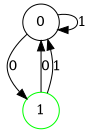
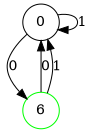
(41, 111) -> (41, 111)
